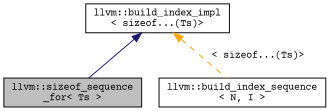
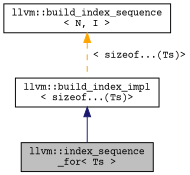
(204, 59) -> (87, 60)
(73, 93) -> (87, 157)
